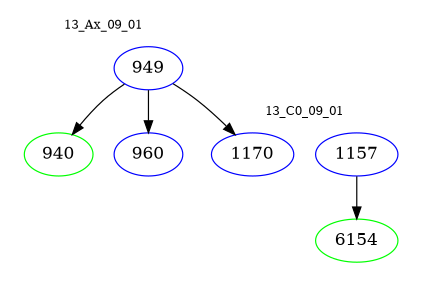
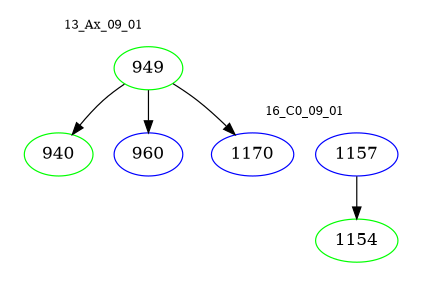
(148, 68) -> (148, 68)
(305, 112) -> (305, 112)
(357, 241) -> (357, 241)
